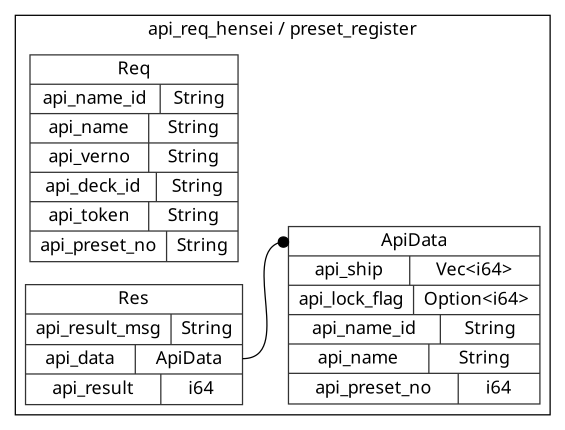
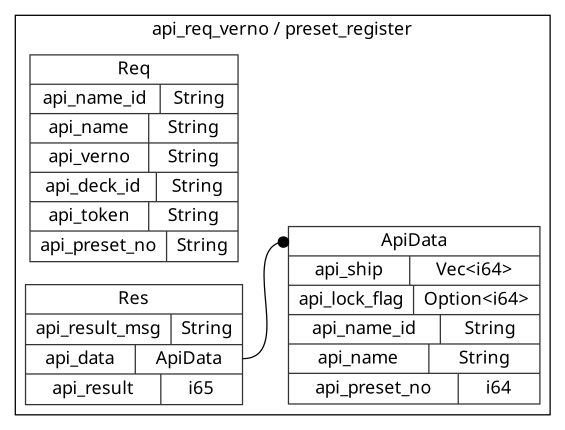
(283, 30) -> (283, 30)
(202, 389) -> (202, 389)
